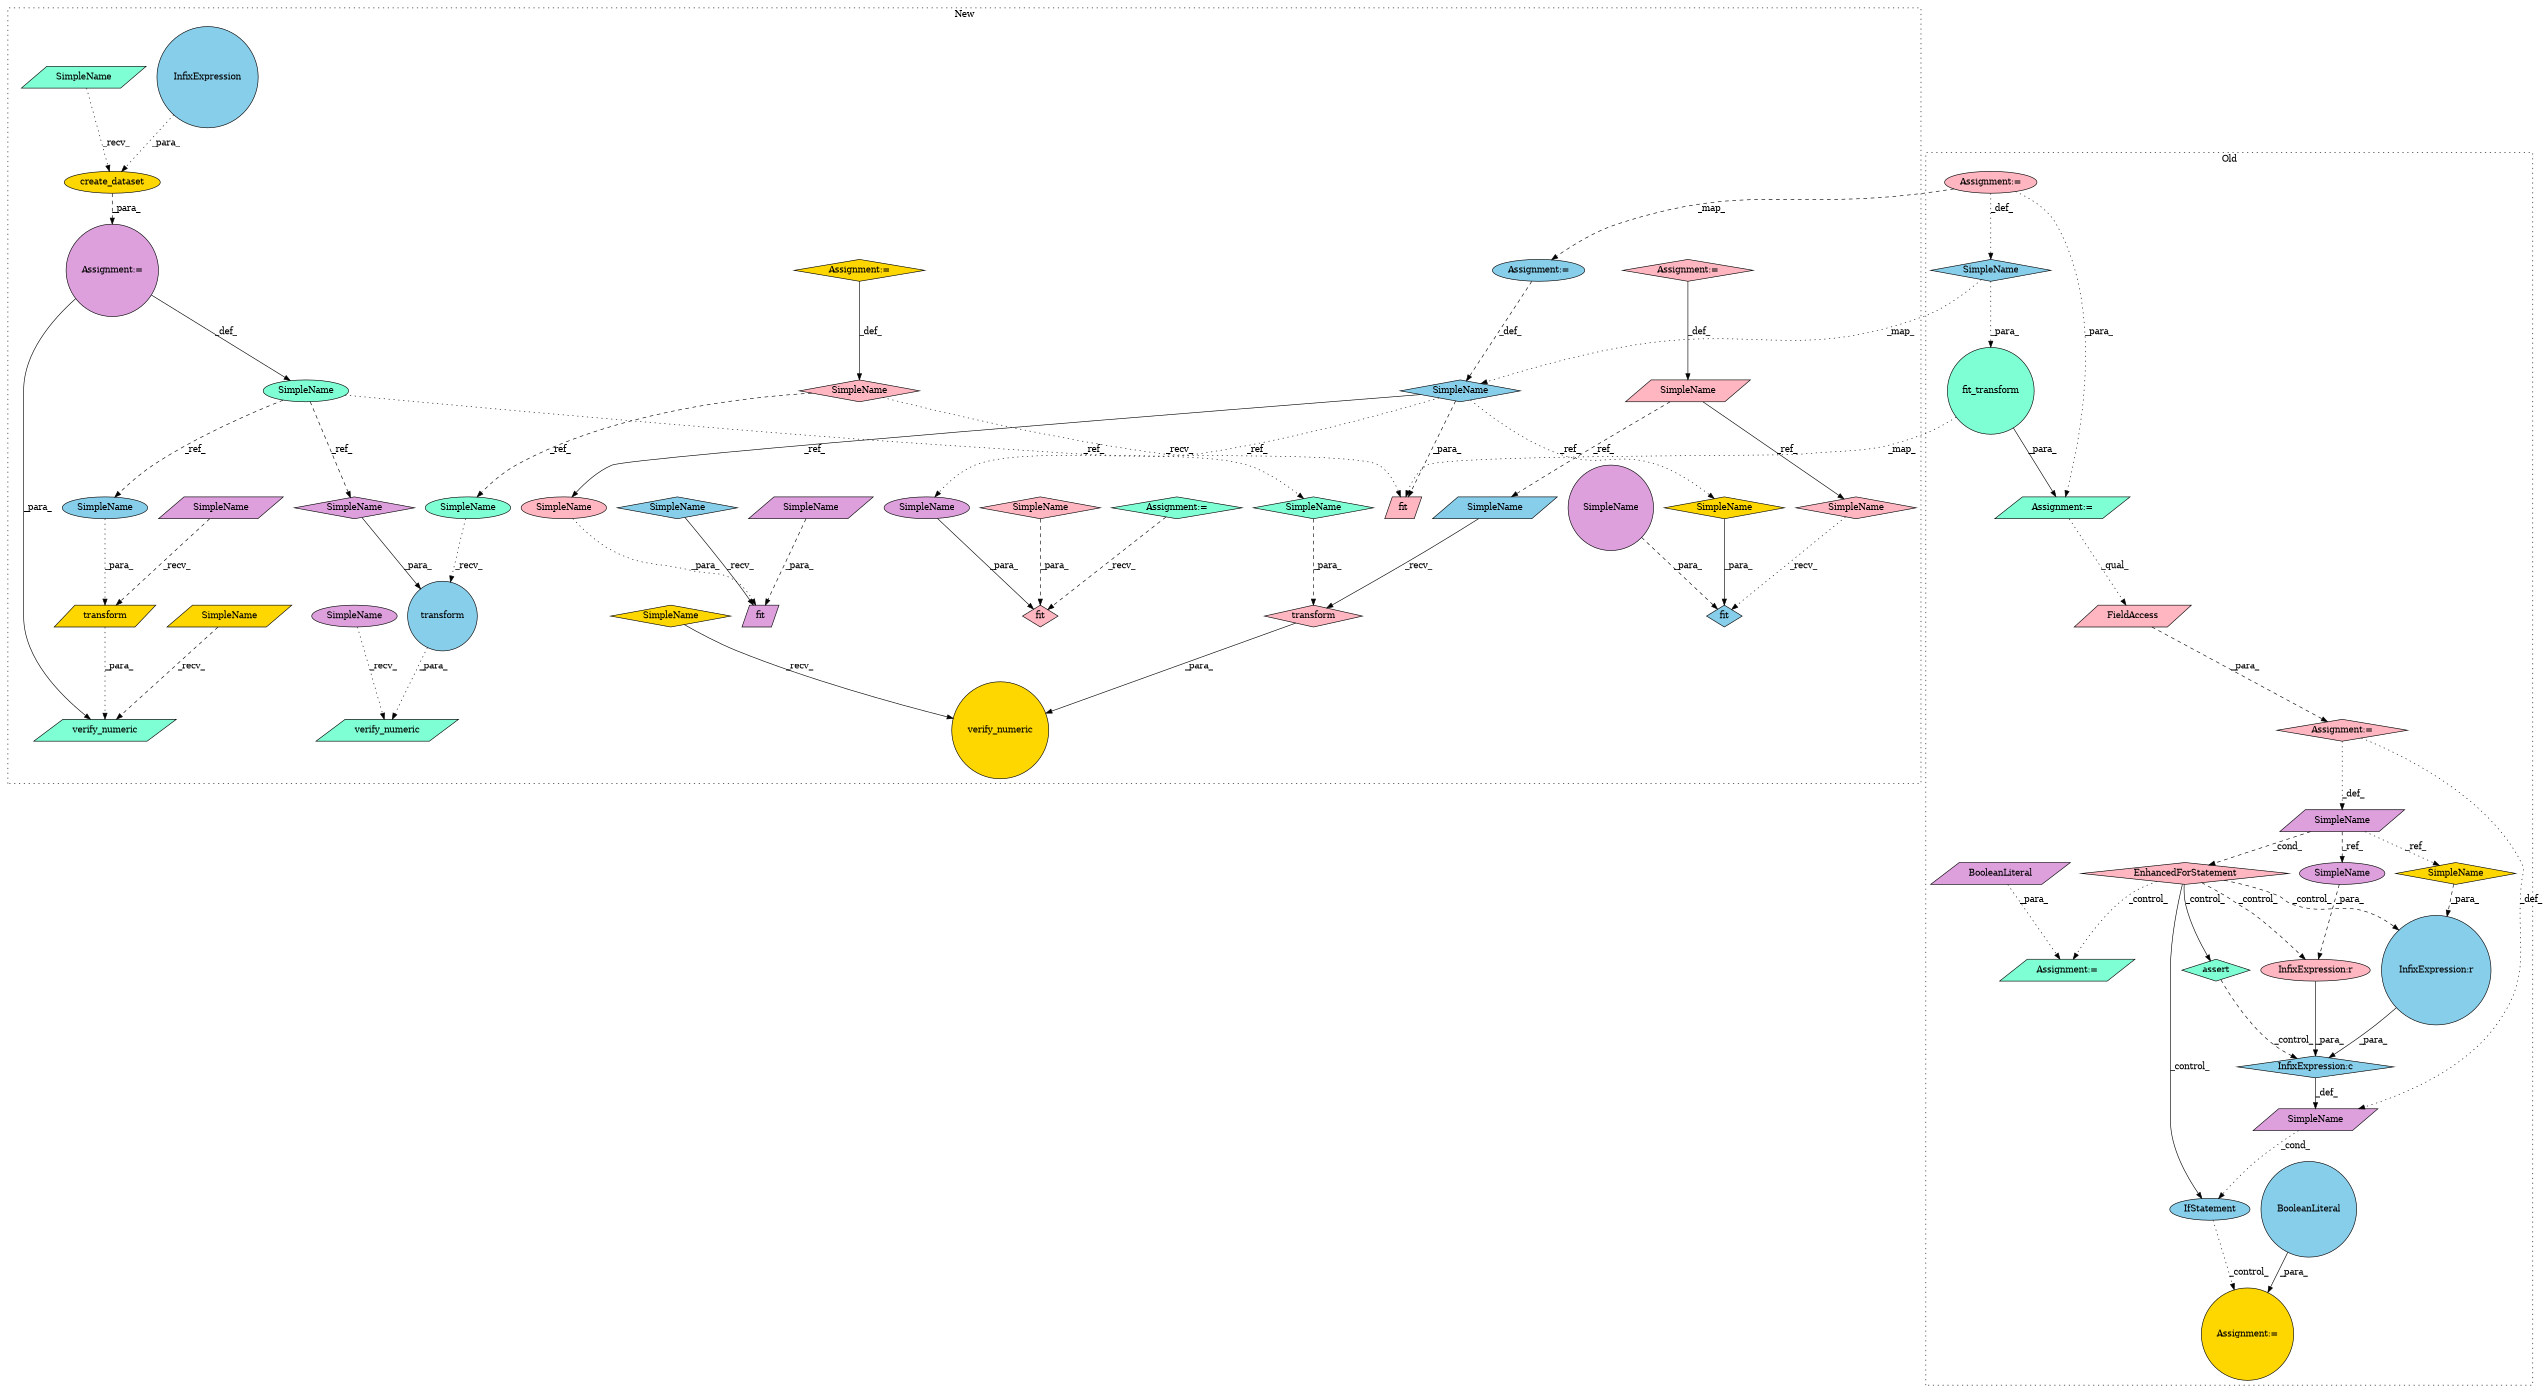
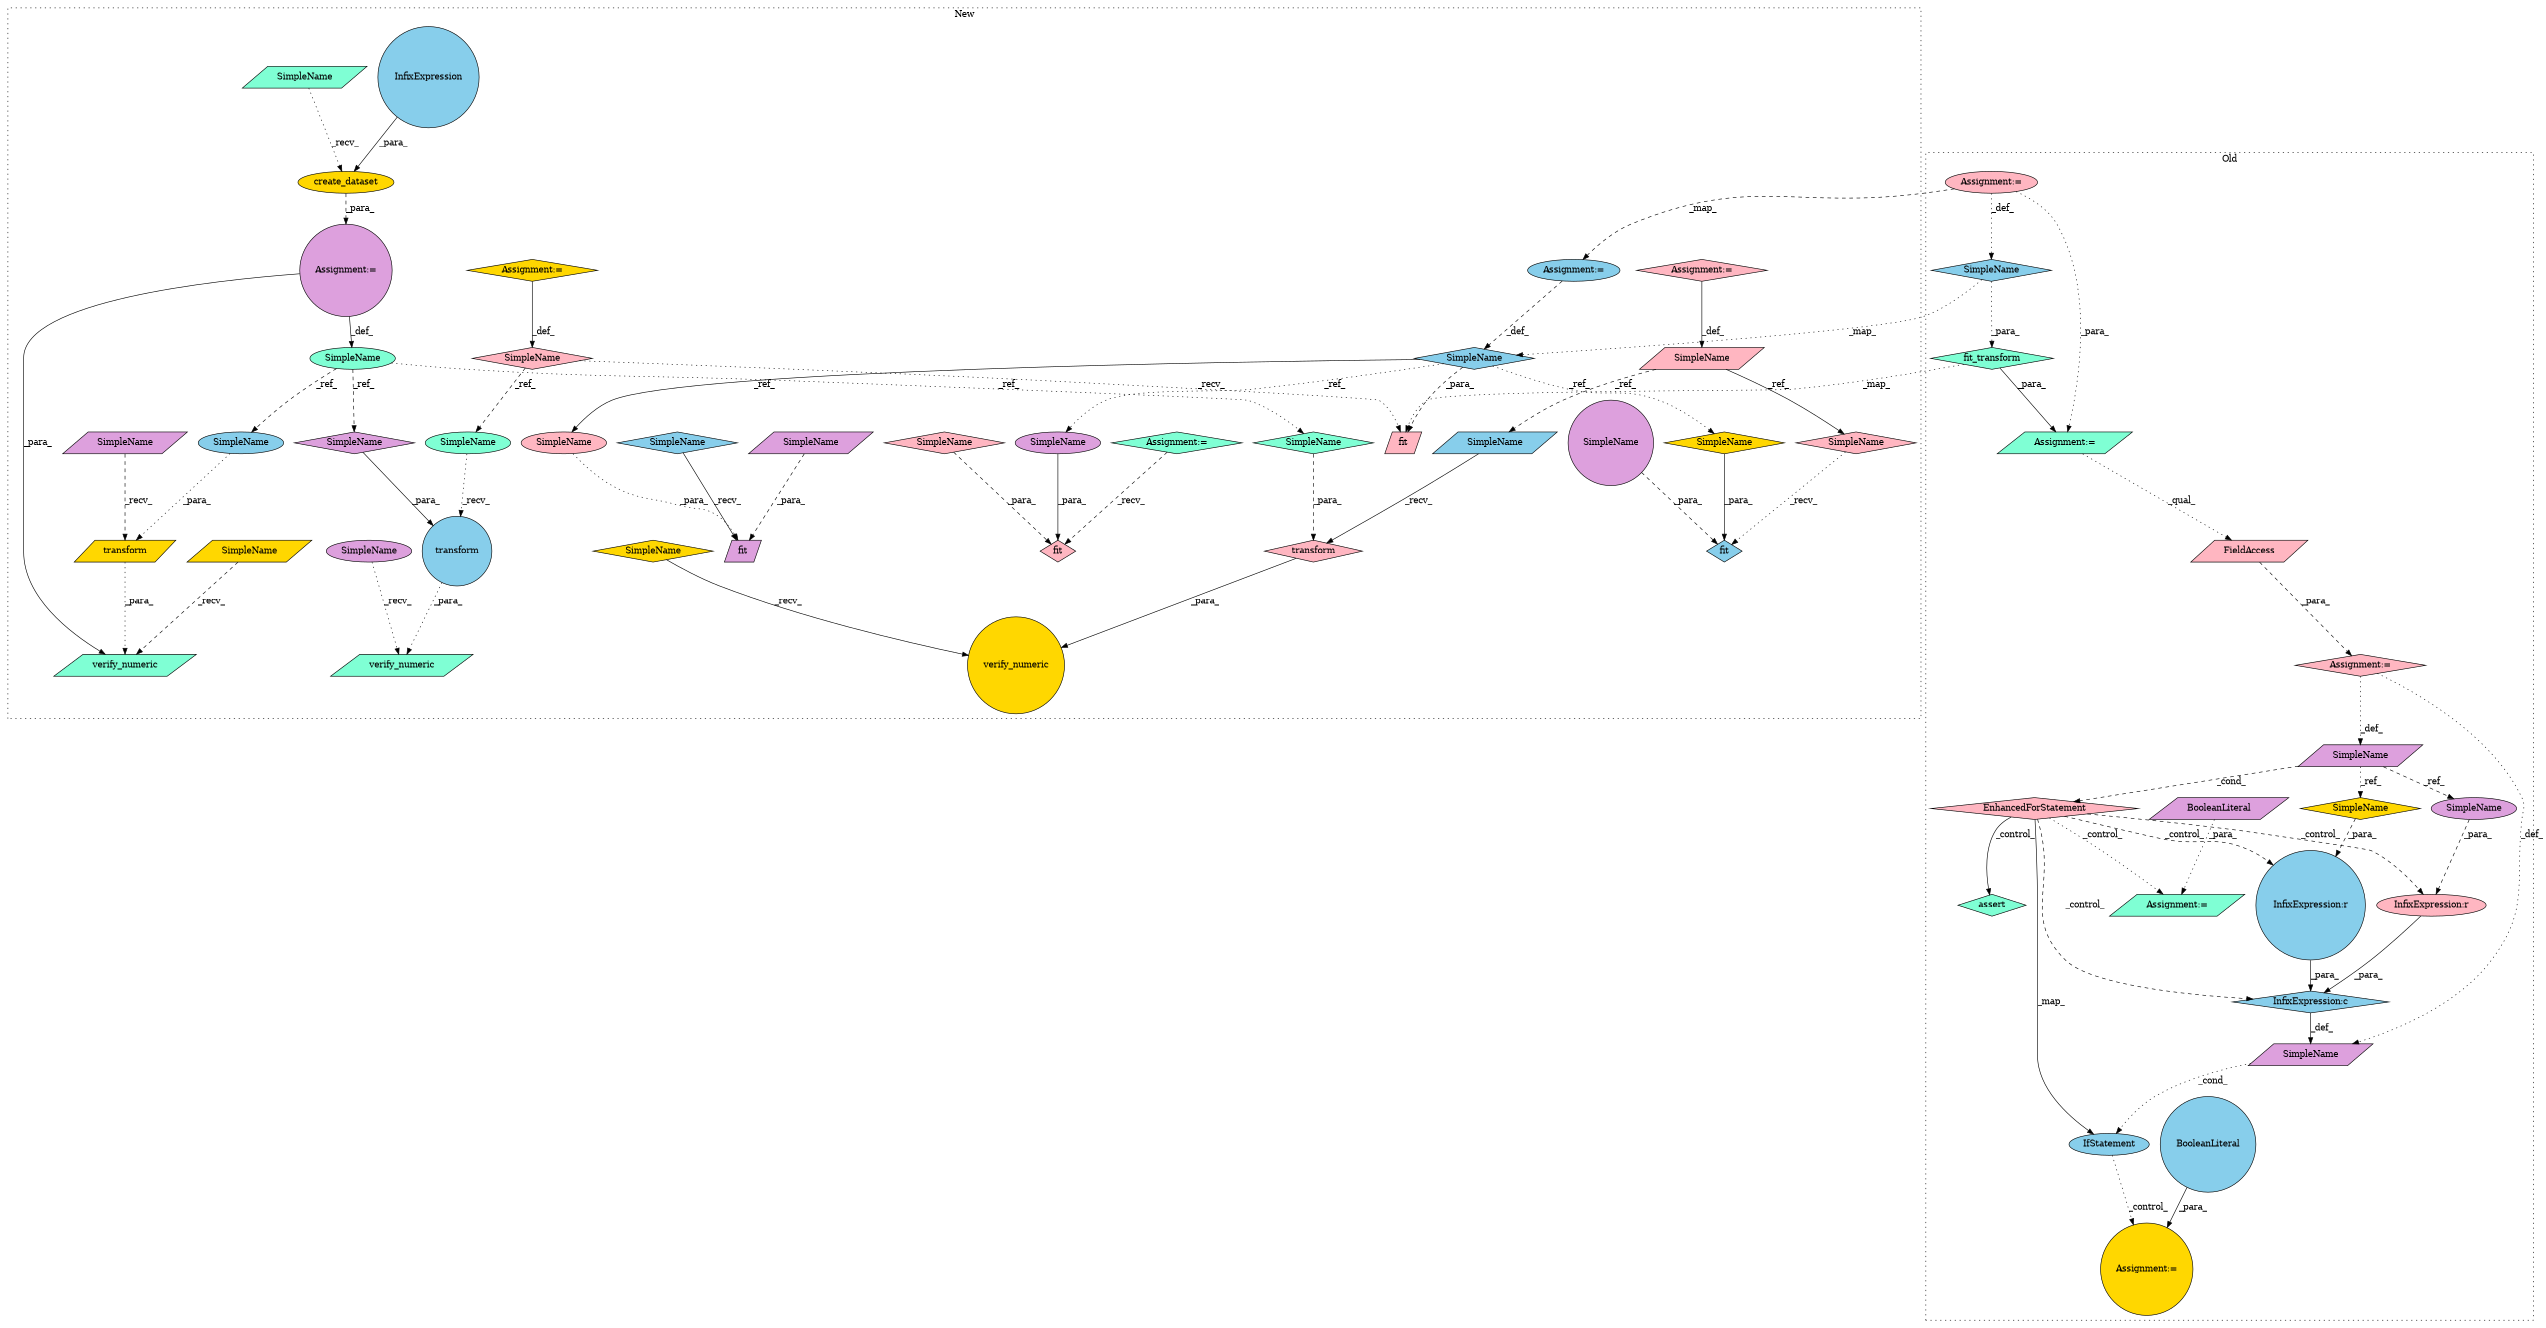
(150, 141) -> (378, 142)
(1991, 391) -> (1992, 358)
(2251, 1023) -> (2082, 970)
(2190, 1067) -> (2051, 1002)
